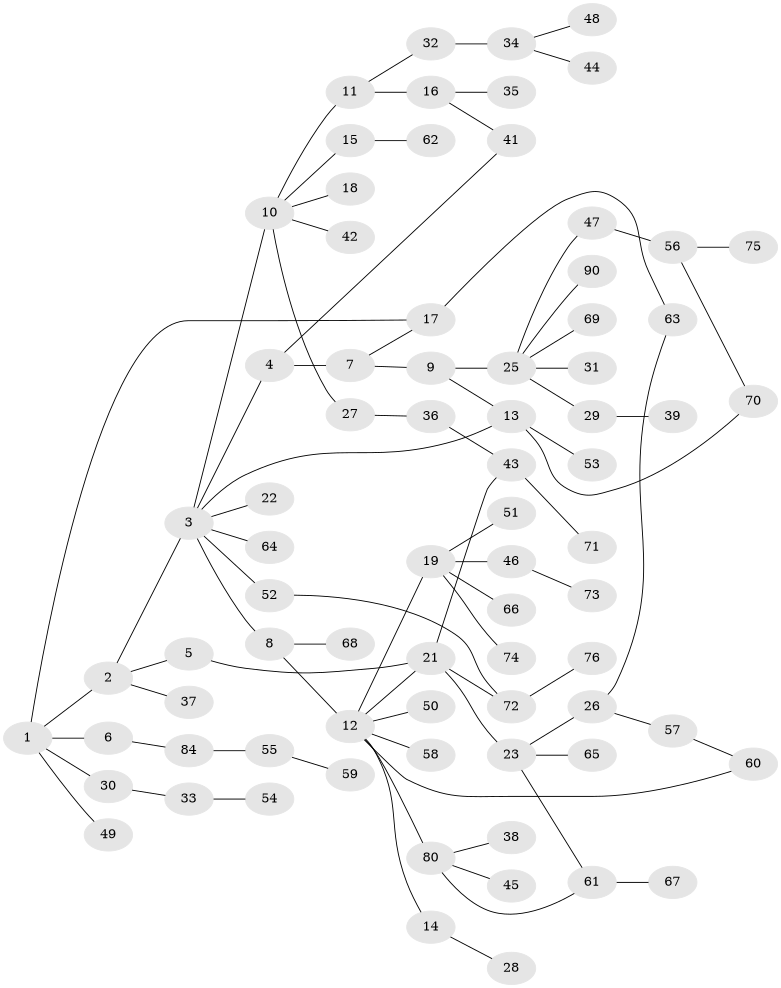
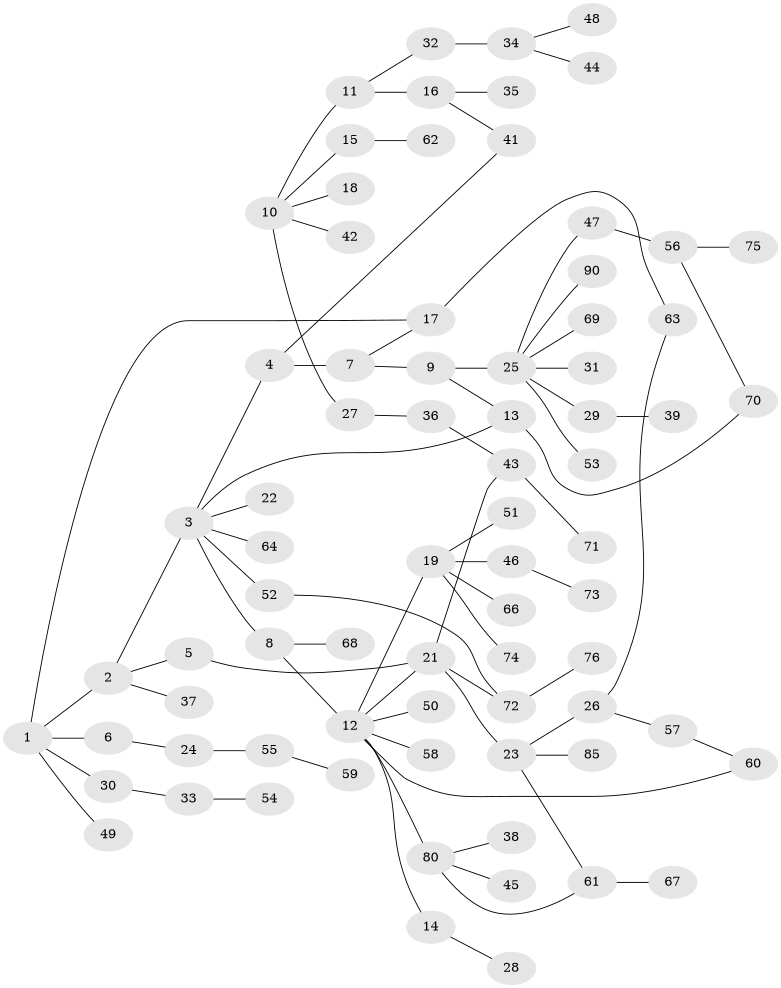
(229, 368) -> none
(552, 441) -> (552, 417)
(189, 751) -> (189, 751)
(592, 755) -> (592, 755)
